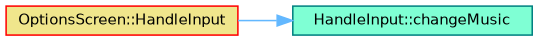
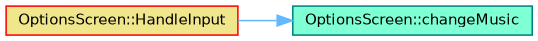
(413, 21) -> (413, 21)
